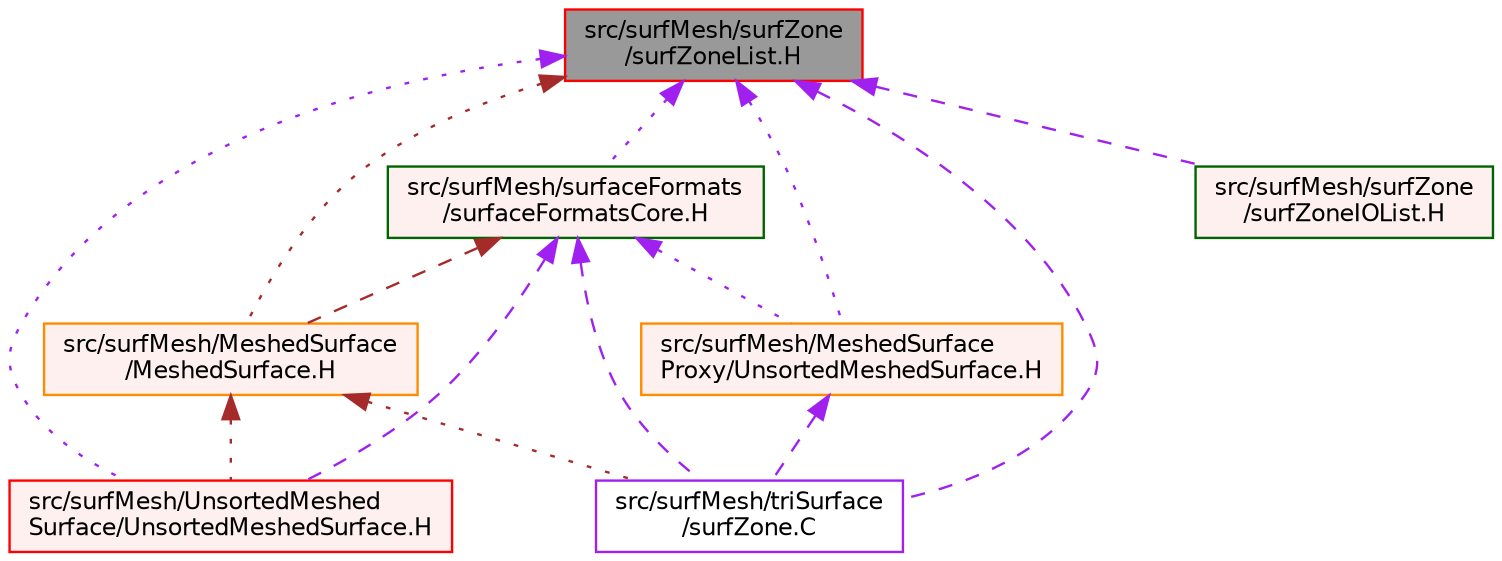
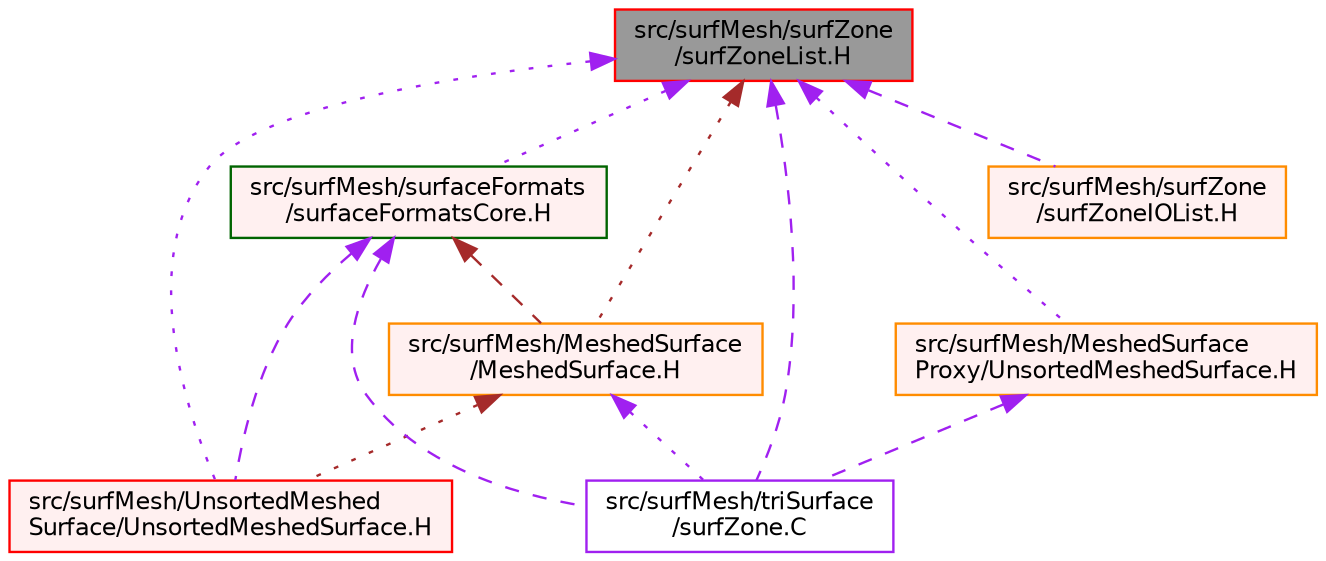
(1344, 202) -> (1137, 202)
(725, 287) -> none
(502, 441) -> (667, 446)
